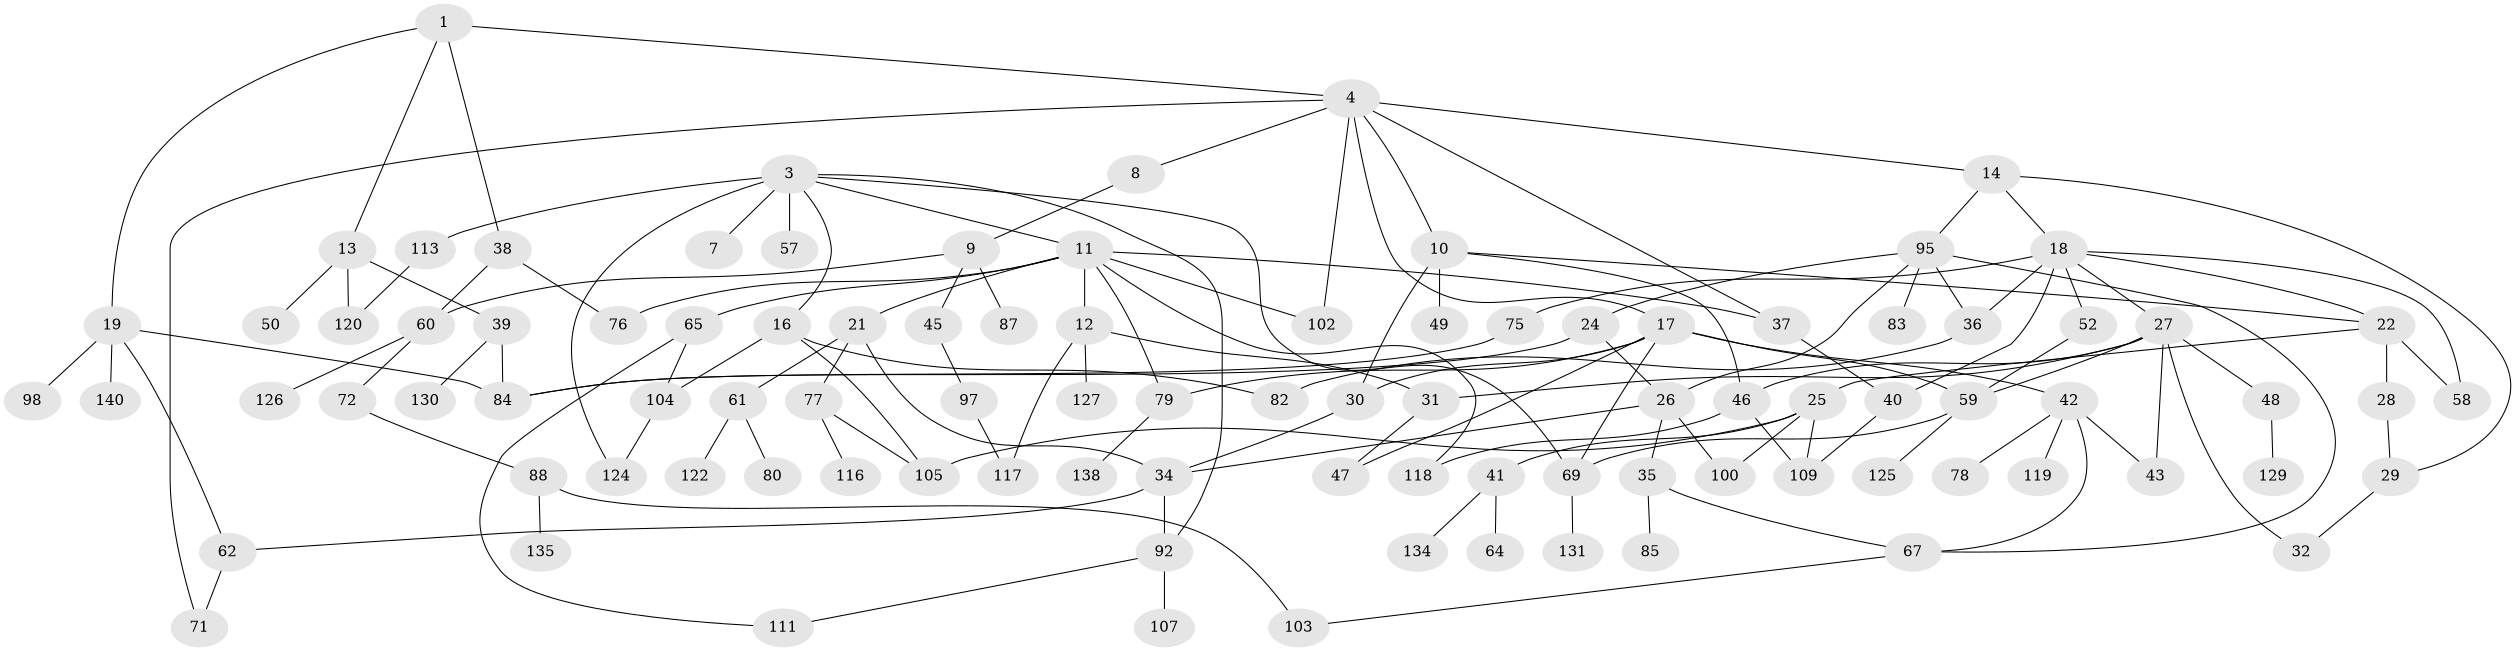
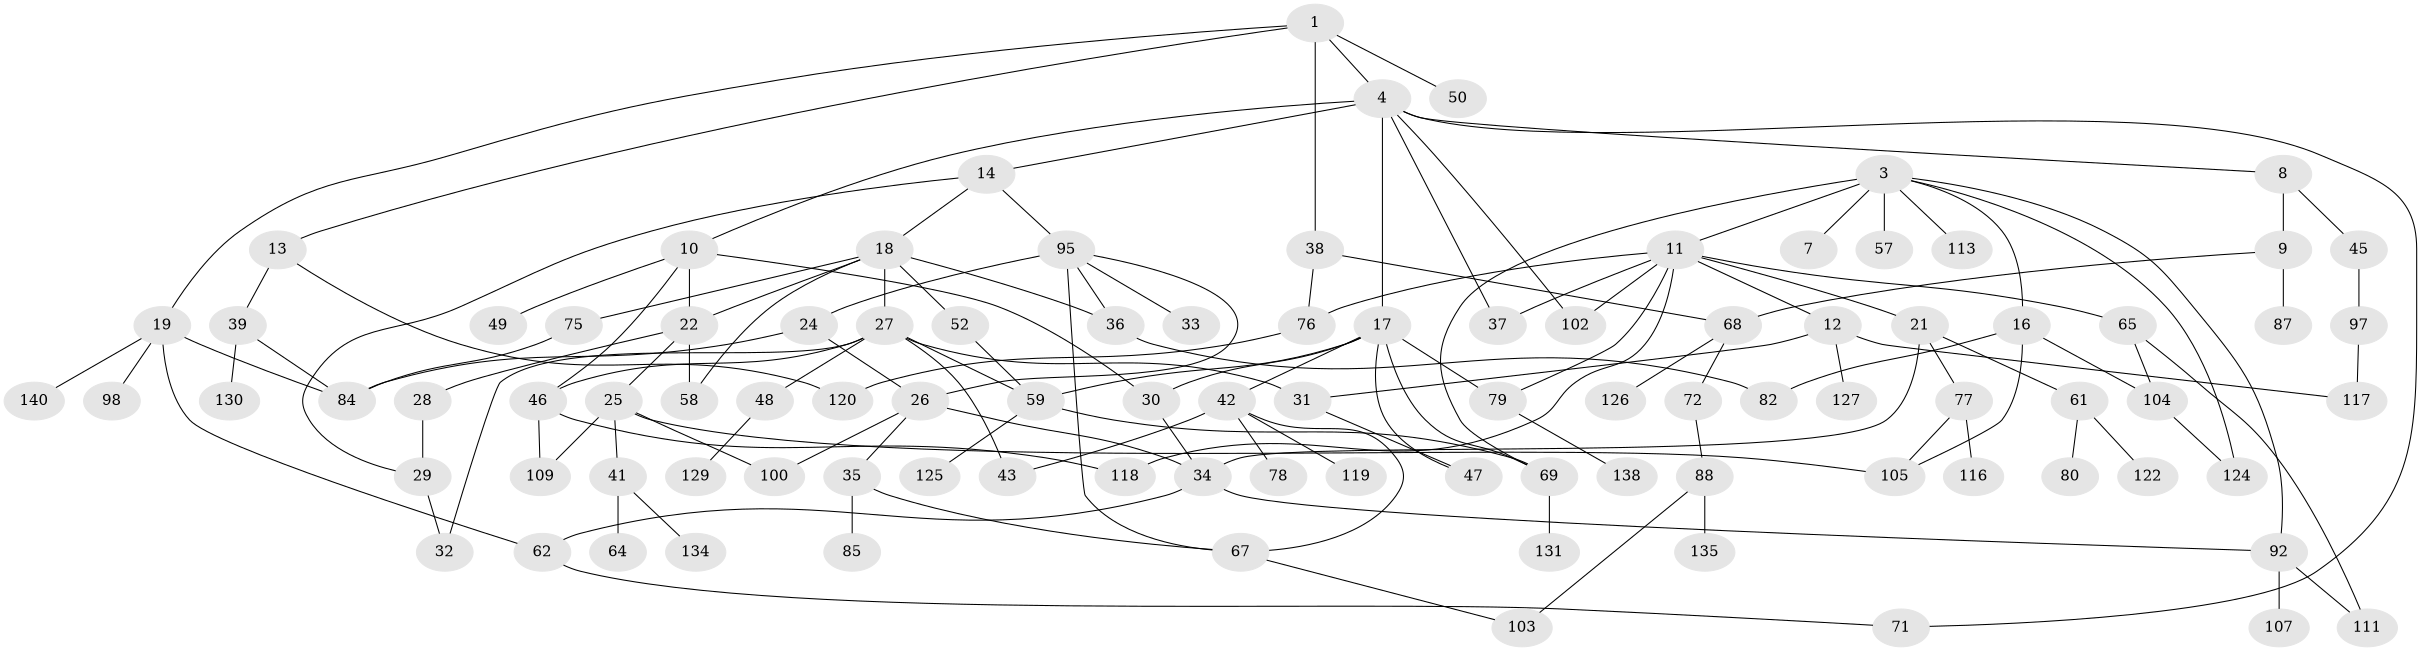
(309, 288) -> (1387, 61)
(387, 288) -> (1104, 357)
(948, 296) -> (2321, 212)
(426, 325) -> (1733, 325)
(1897, 325) -> (1191, 325)
(1893, 401) -> none
